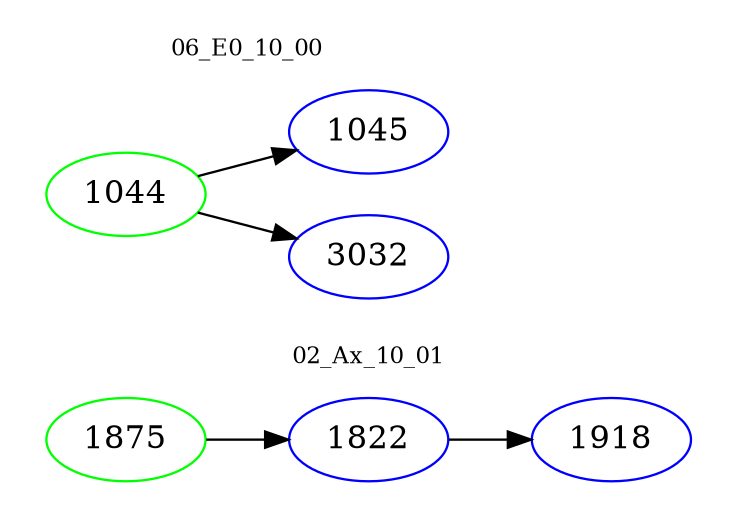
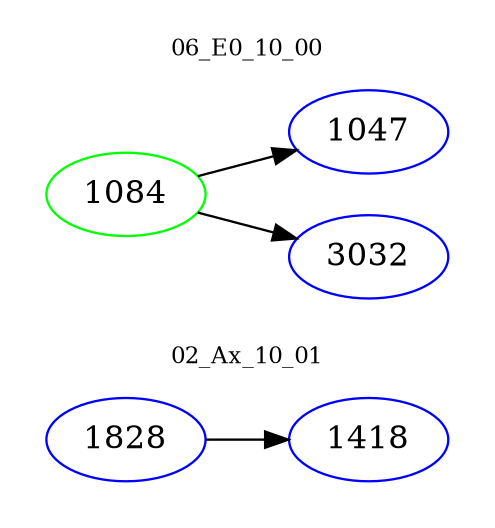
(369, 132) -> (369, 132)
(126, 194) -> (126, 194)
(126, 440) -> none
(369, 440) -> (126, 440)
(611, 440) -> (369, 440)
